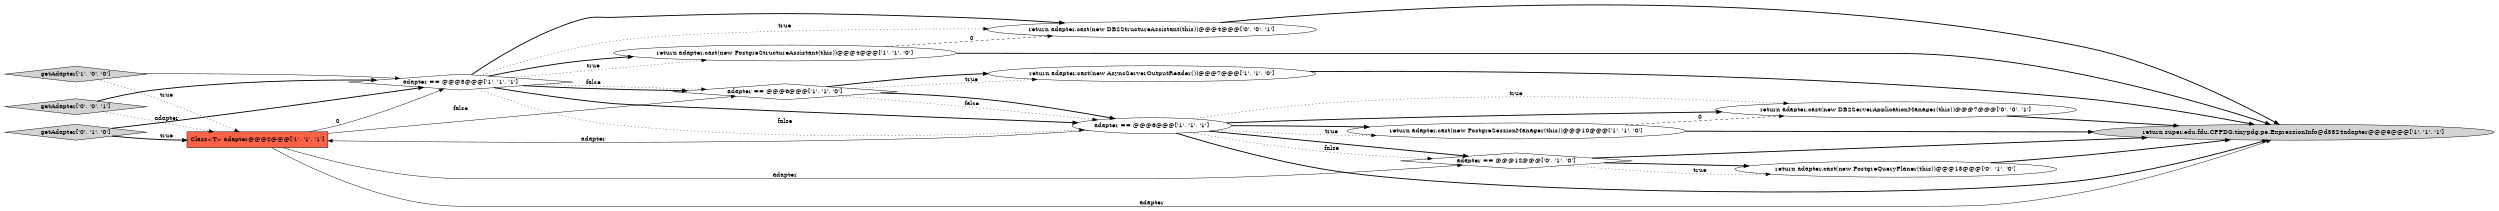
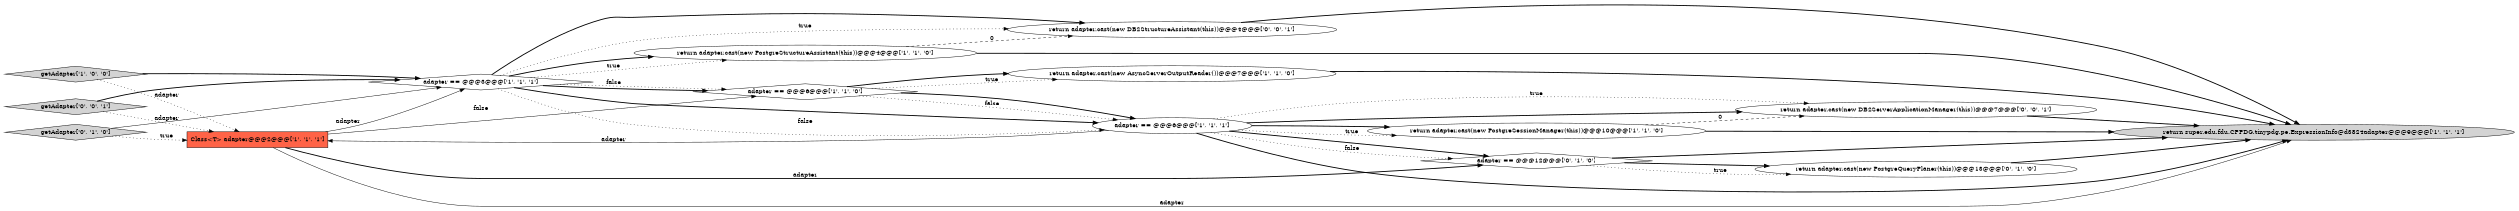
(269, 74) -> (279, 74)
(167, 95) -> (167, 95)
(265, 109) -> (274, 109)
(338, 121) -> (348, 121)
(147, 139) -> (147, 139)
(869, 178) -> (880, 178)
